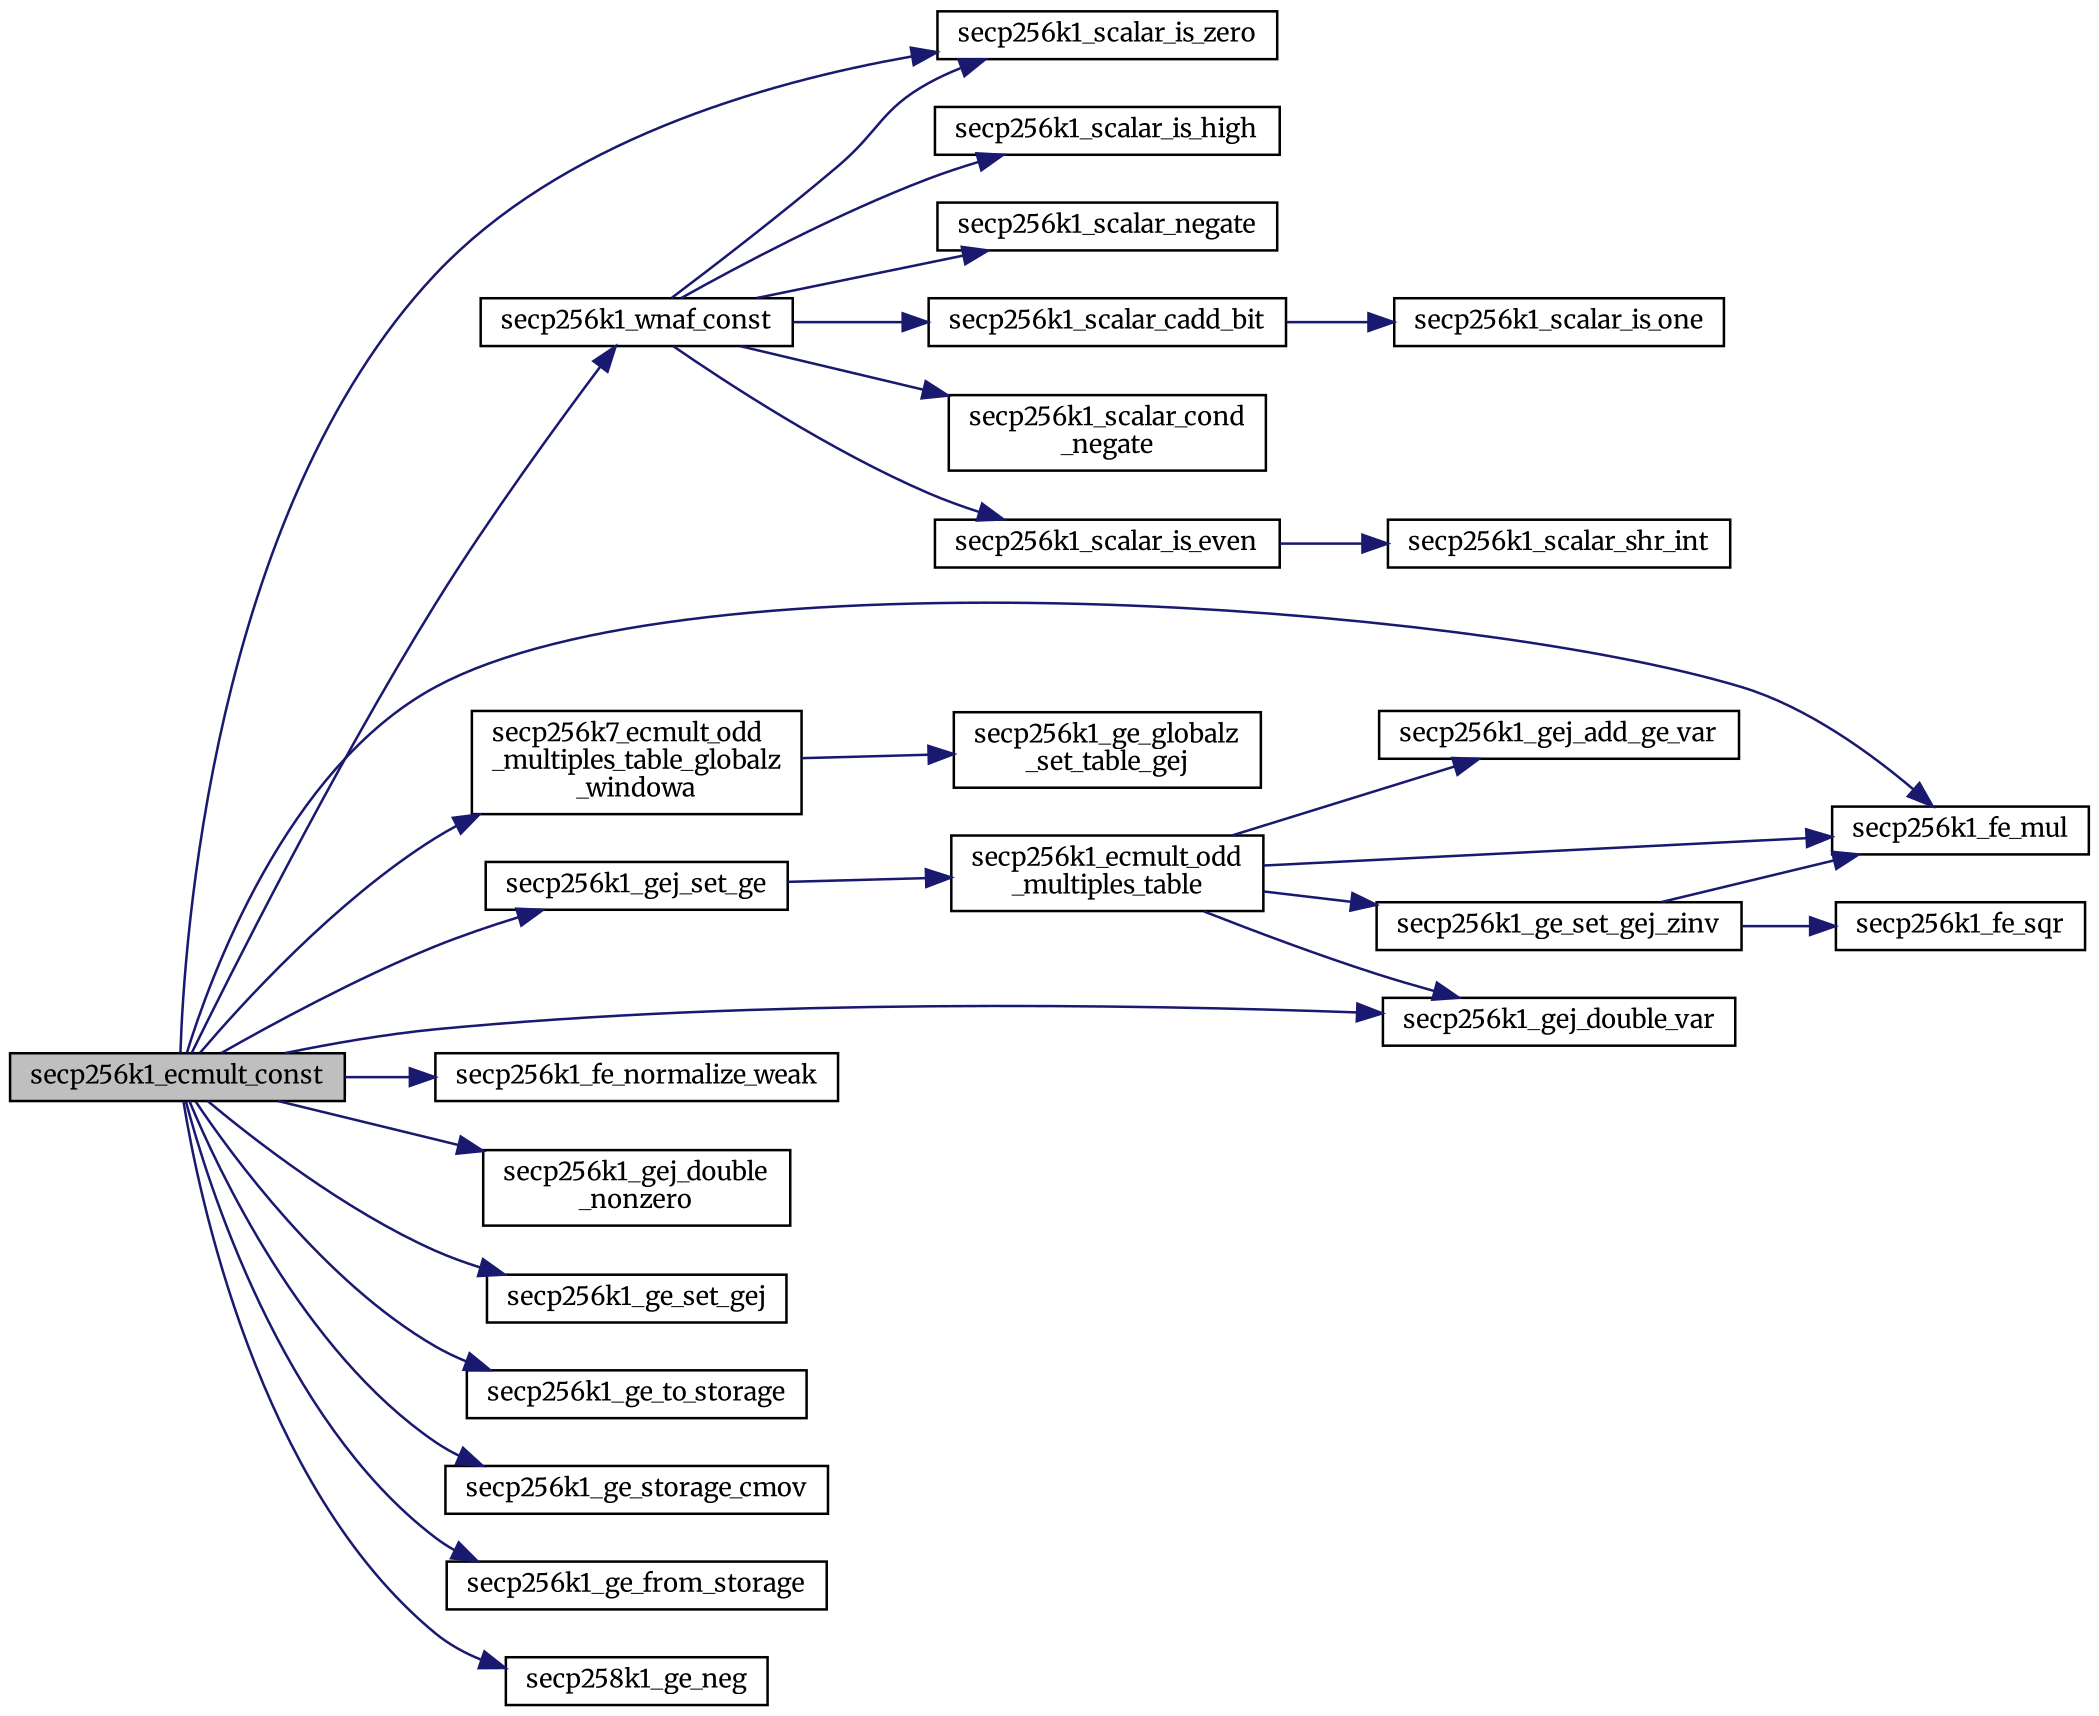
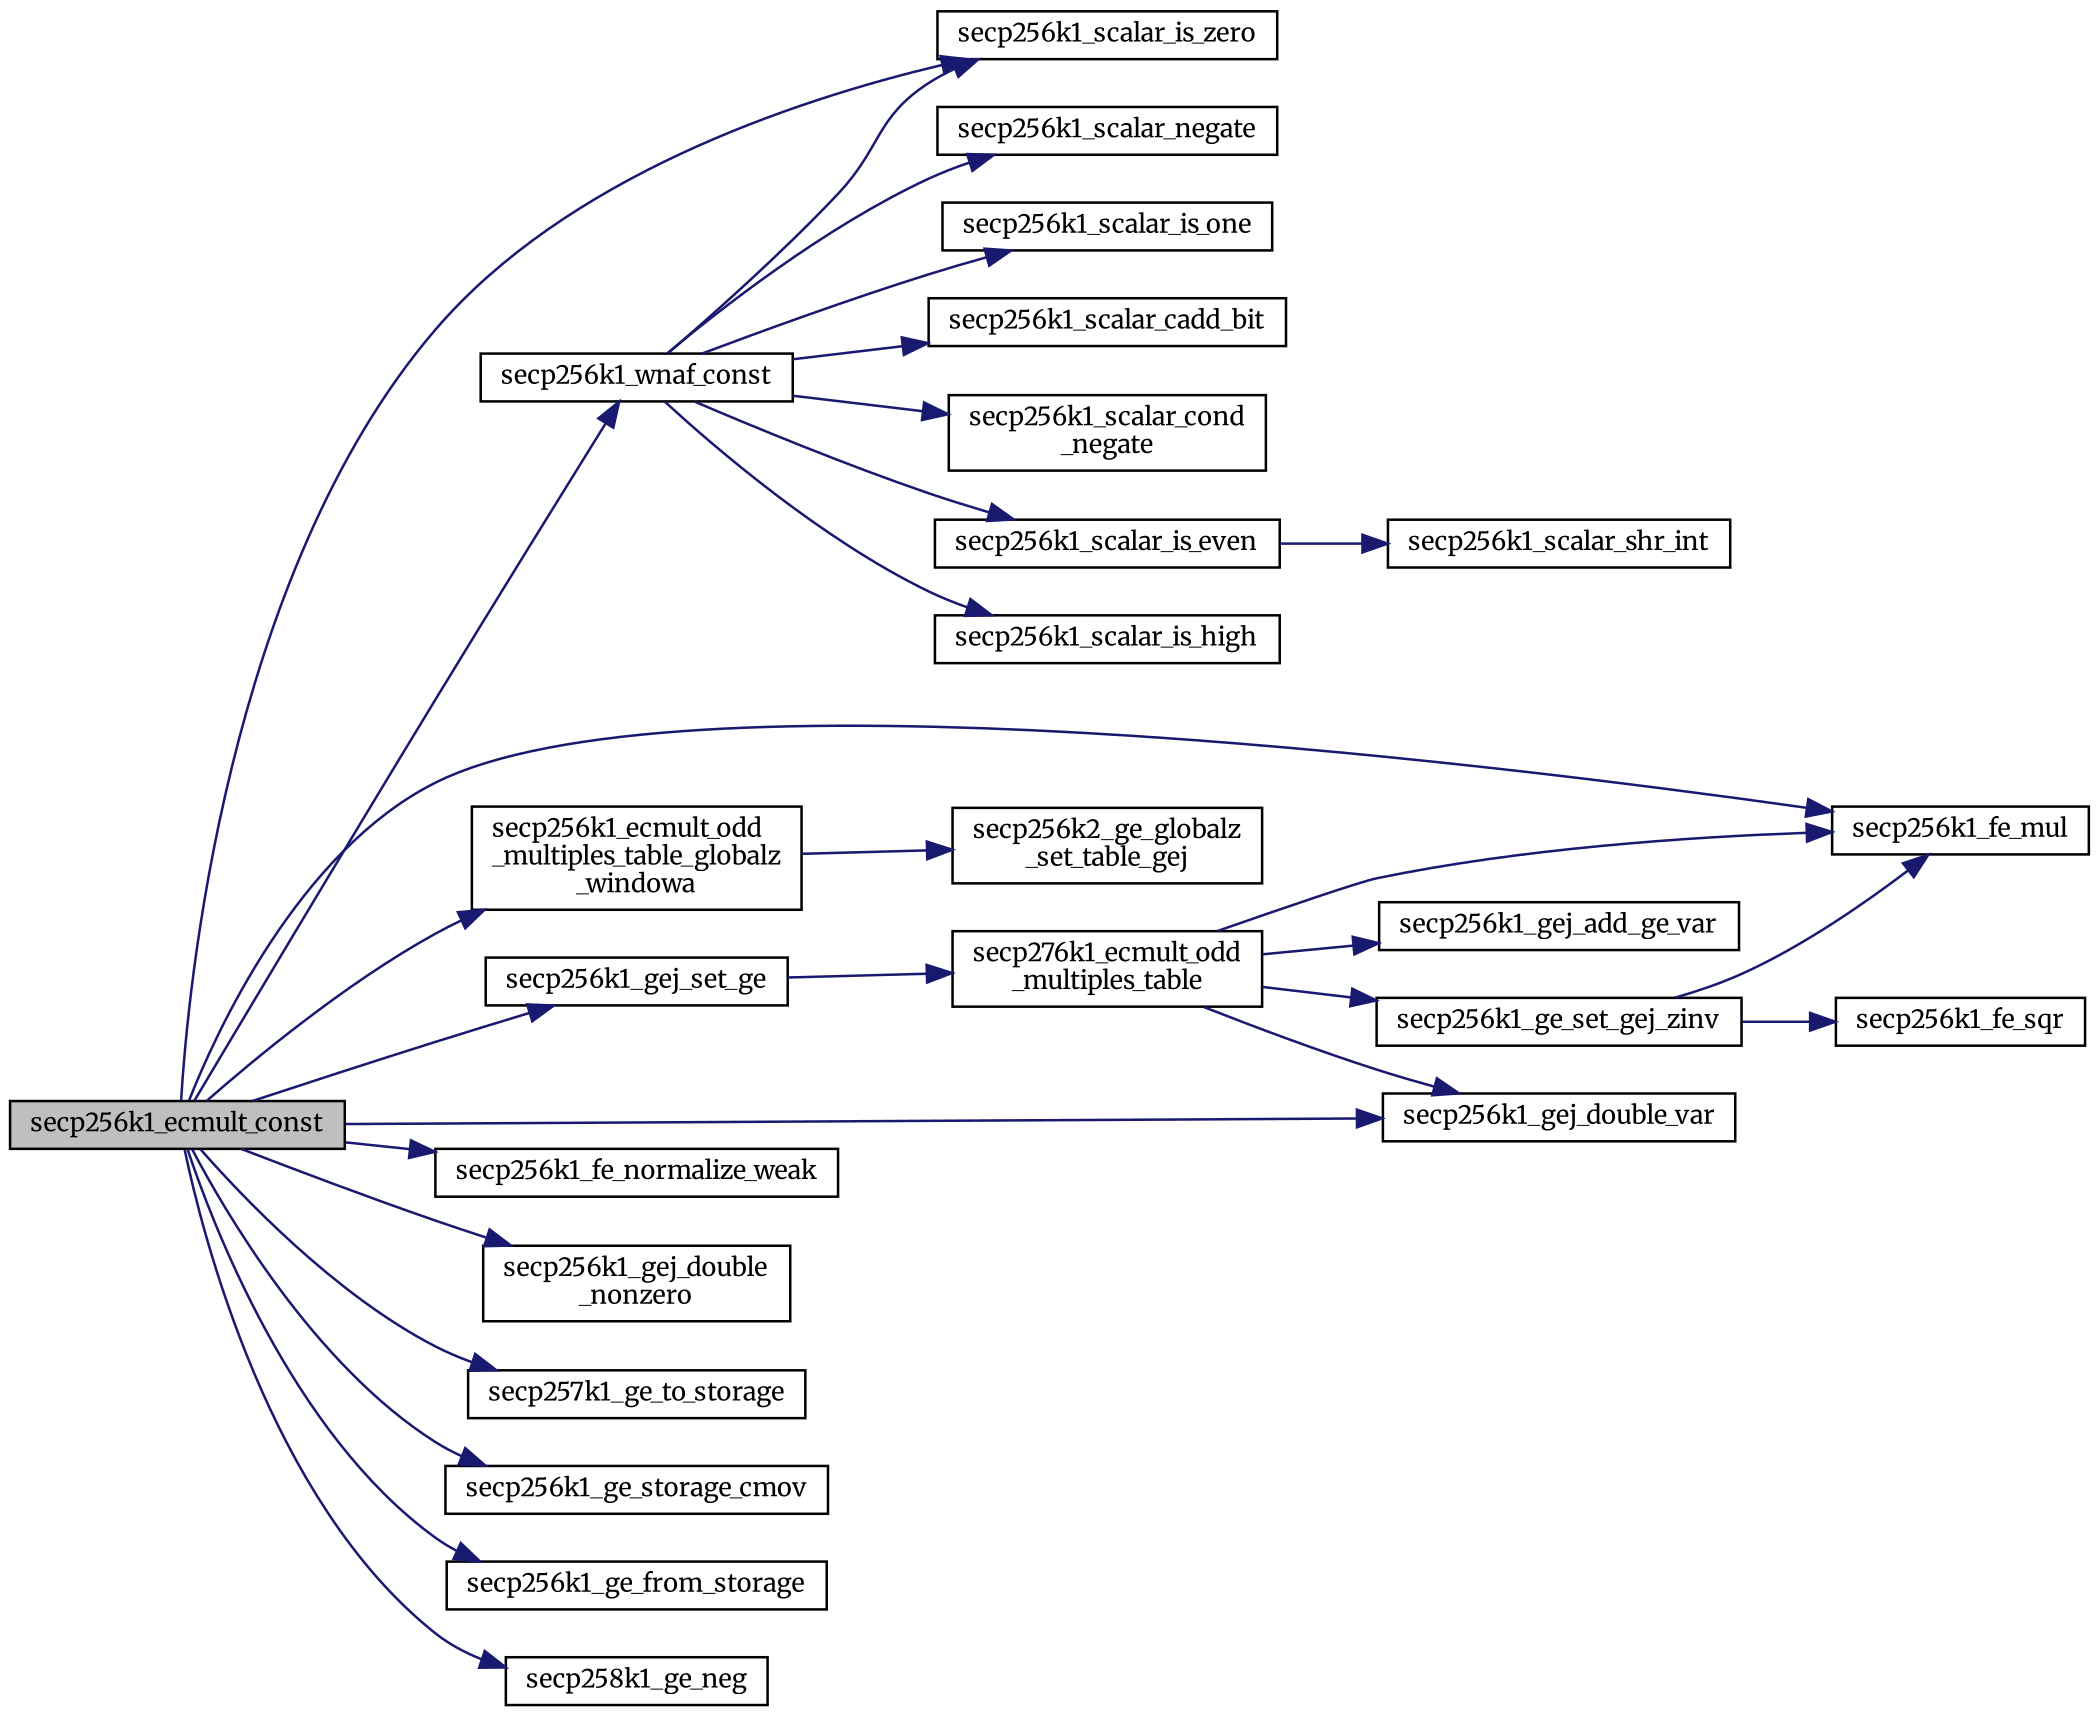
(1327, 322) -> (843, 302)
(1107, 750) -> (1107, 846)
(637, 763) -> (637, 858)
(1107, 873) -> (1107, 969)
(637, 1299) -> none
(637, 1394) -> (637, 1394)
